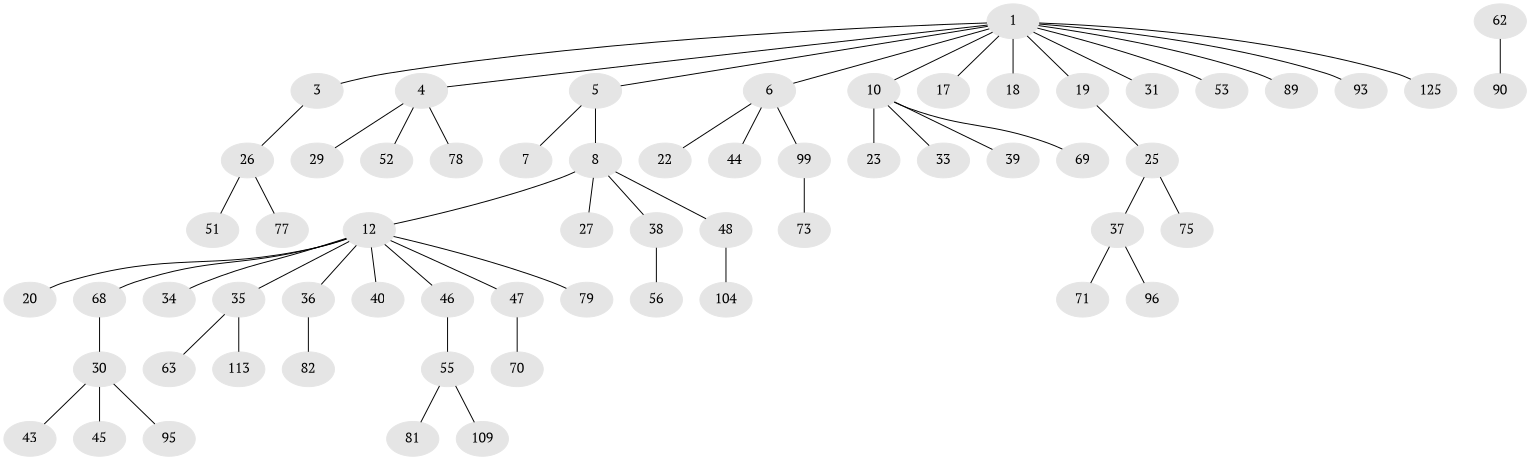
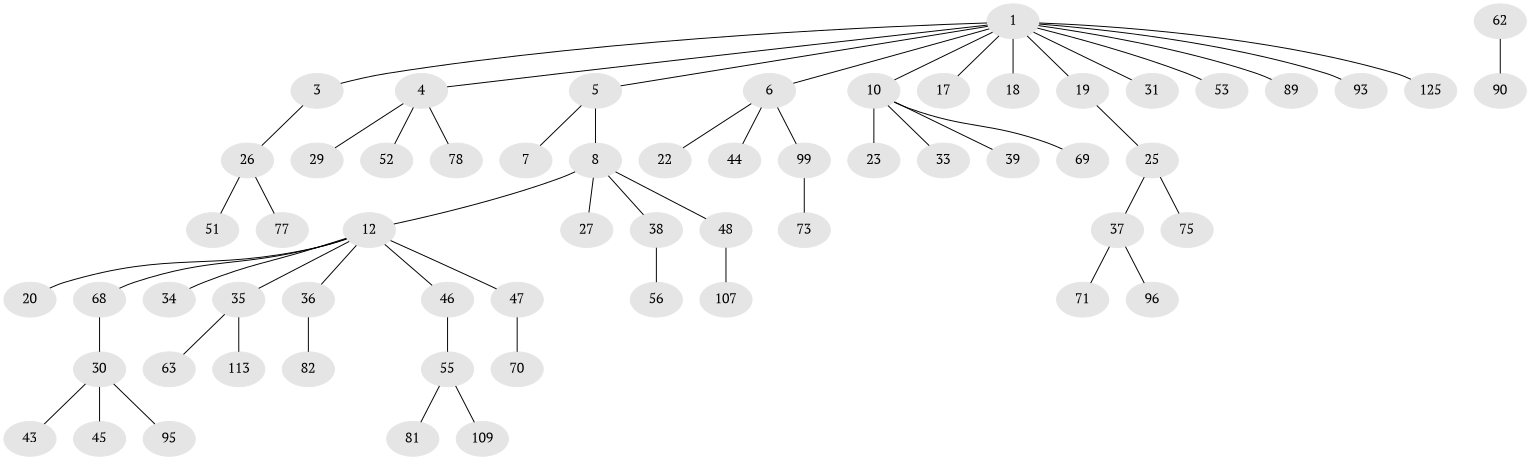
(378, 300) -> none
(587, 300) -> none
(726, 300) -> (726, 300)
